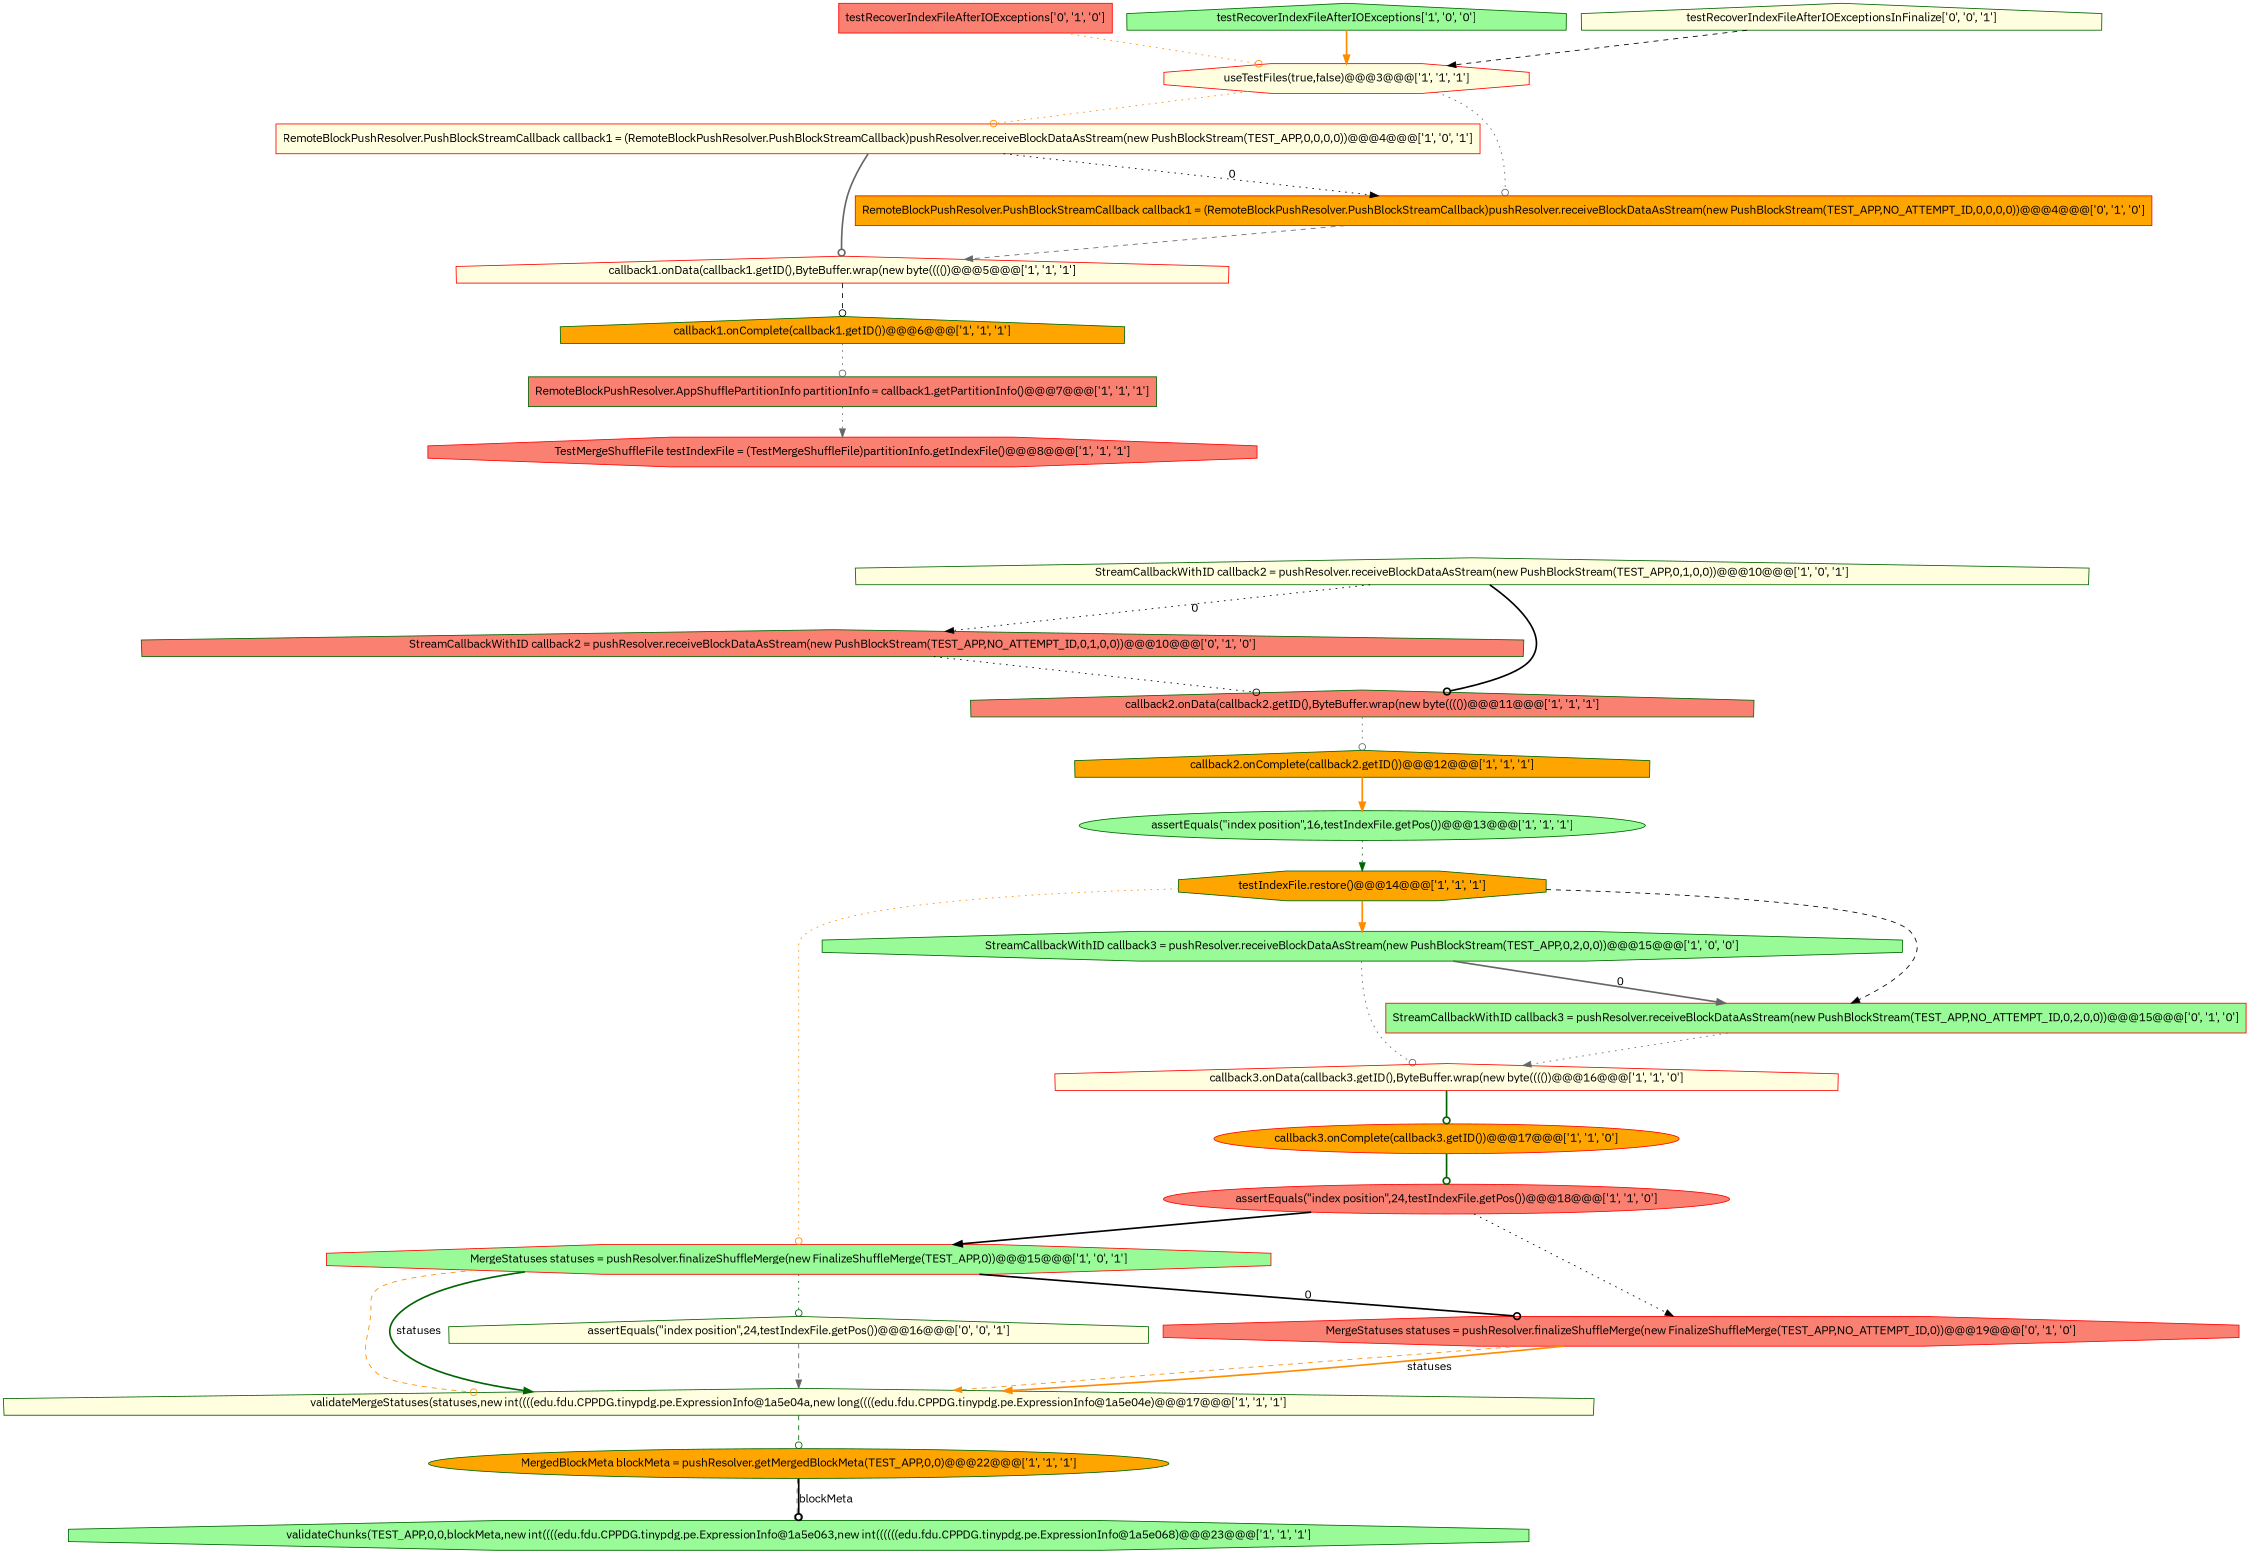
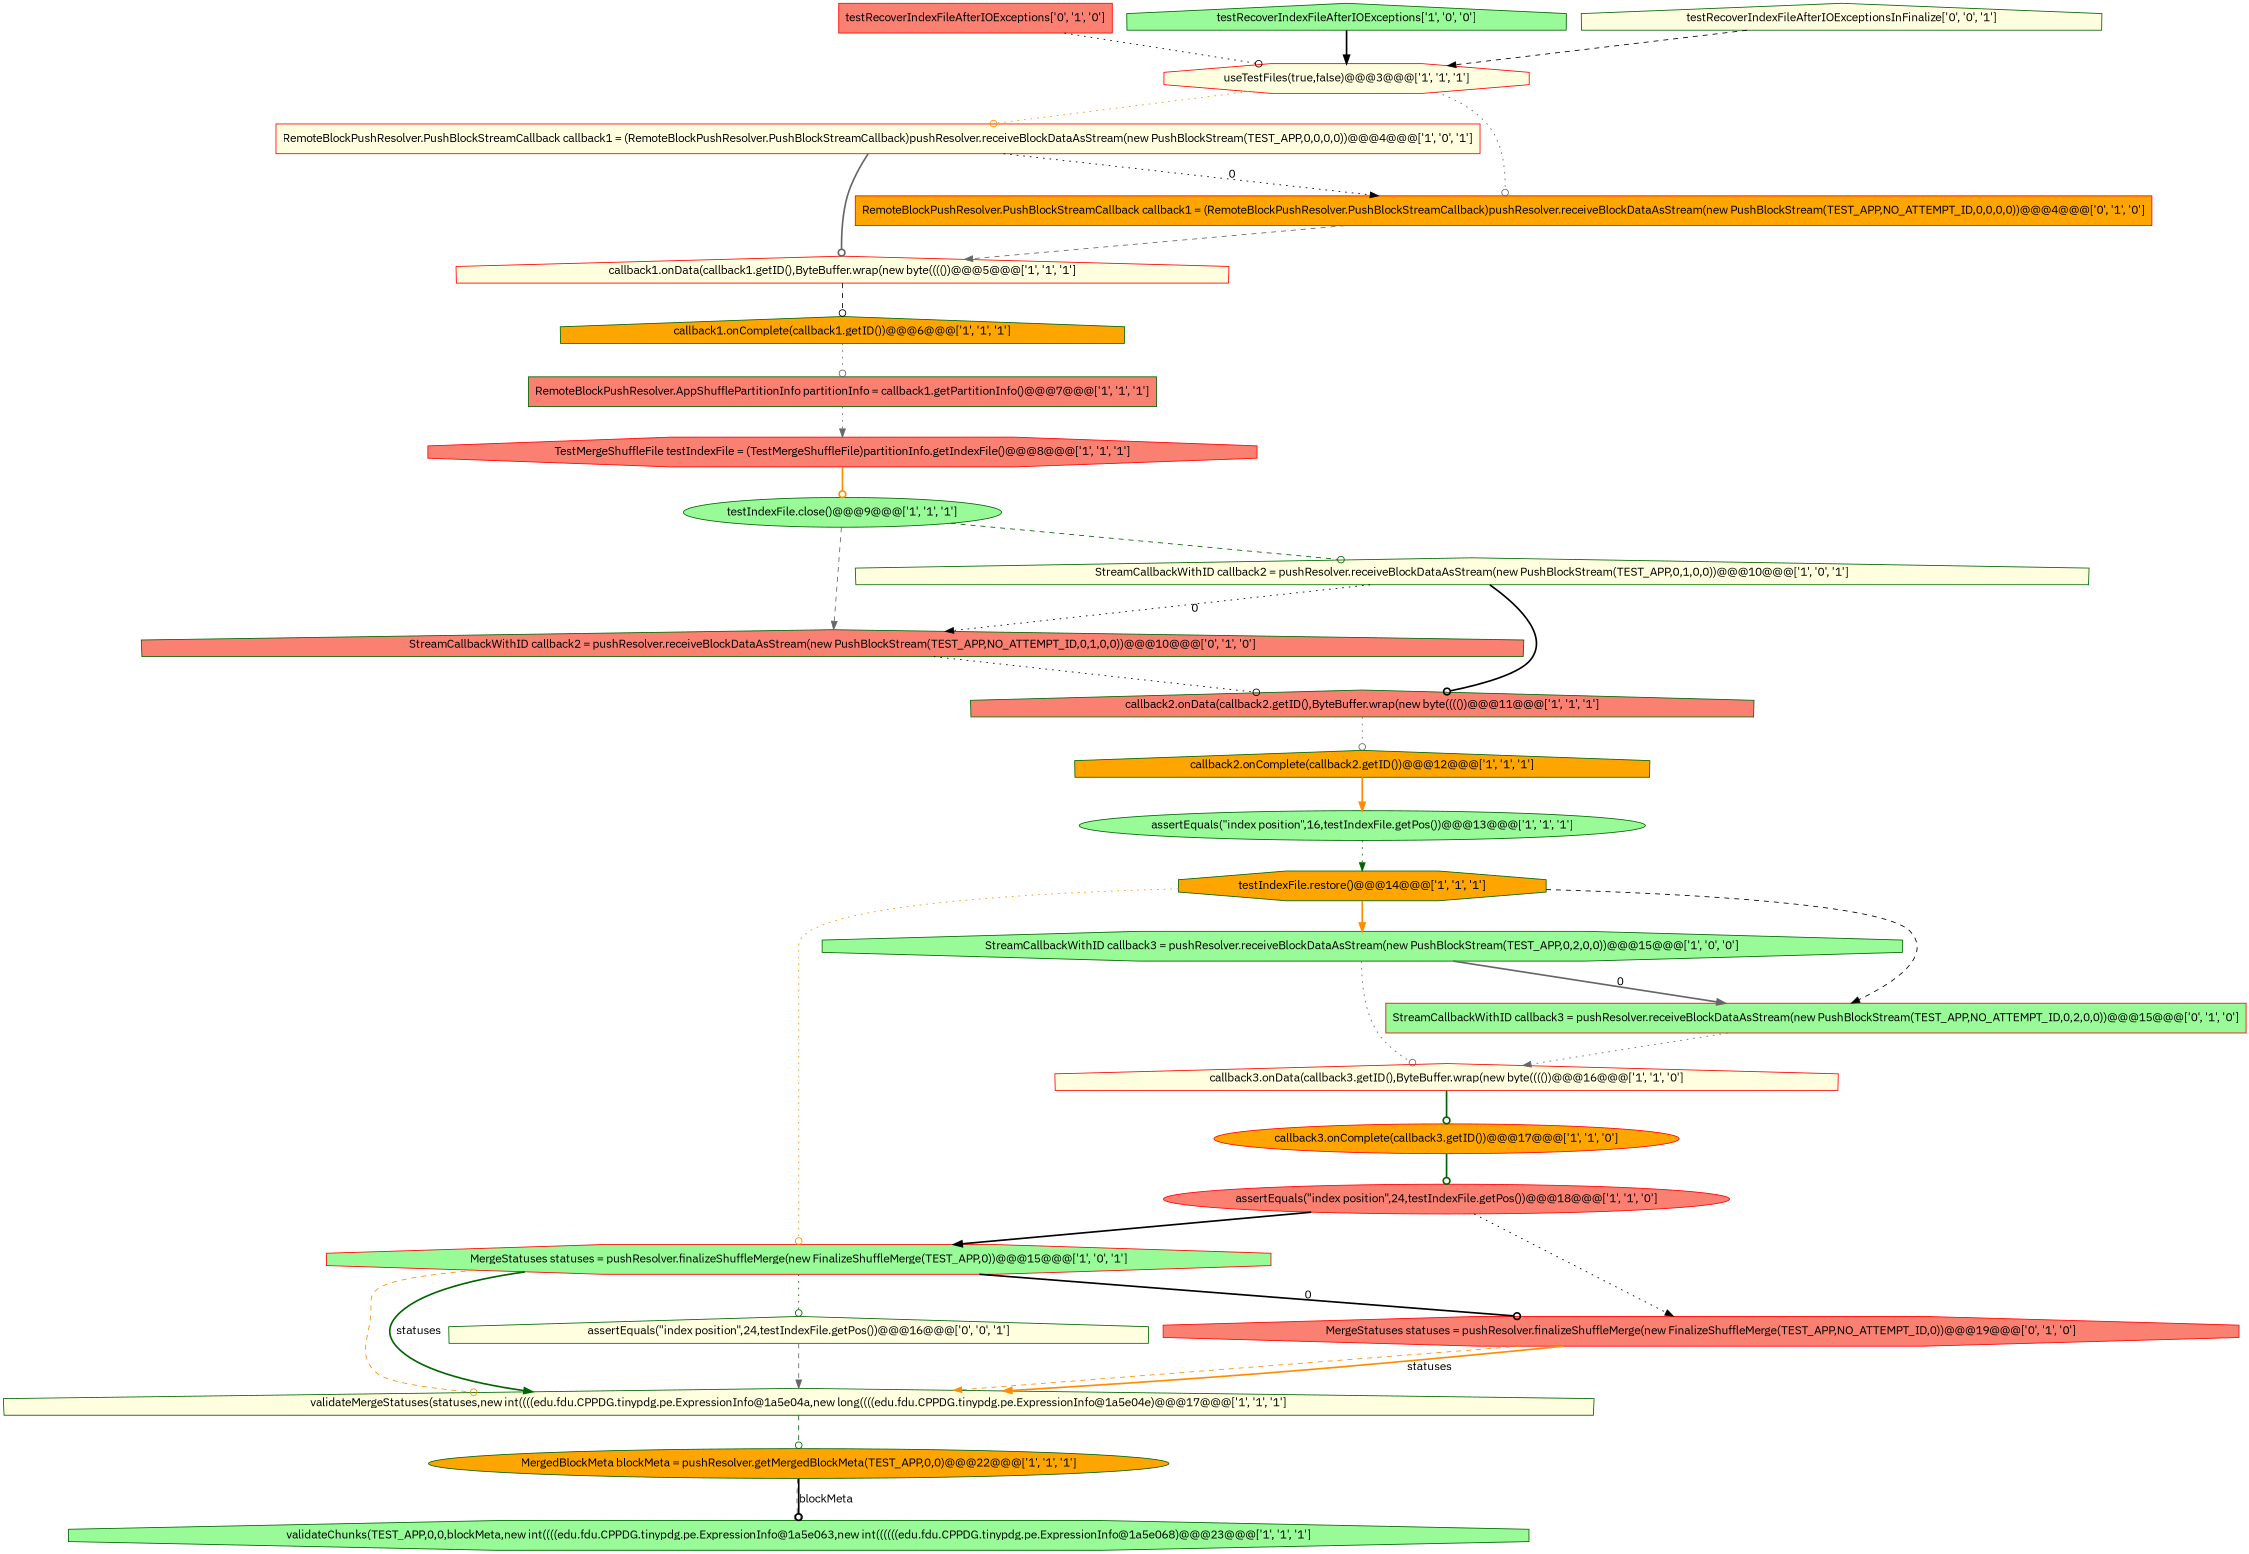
(1347, 43) -> (1347, 43)
(1160, 48) -> (1160, 48)
none -> (843, 512)
